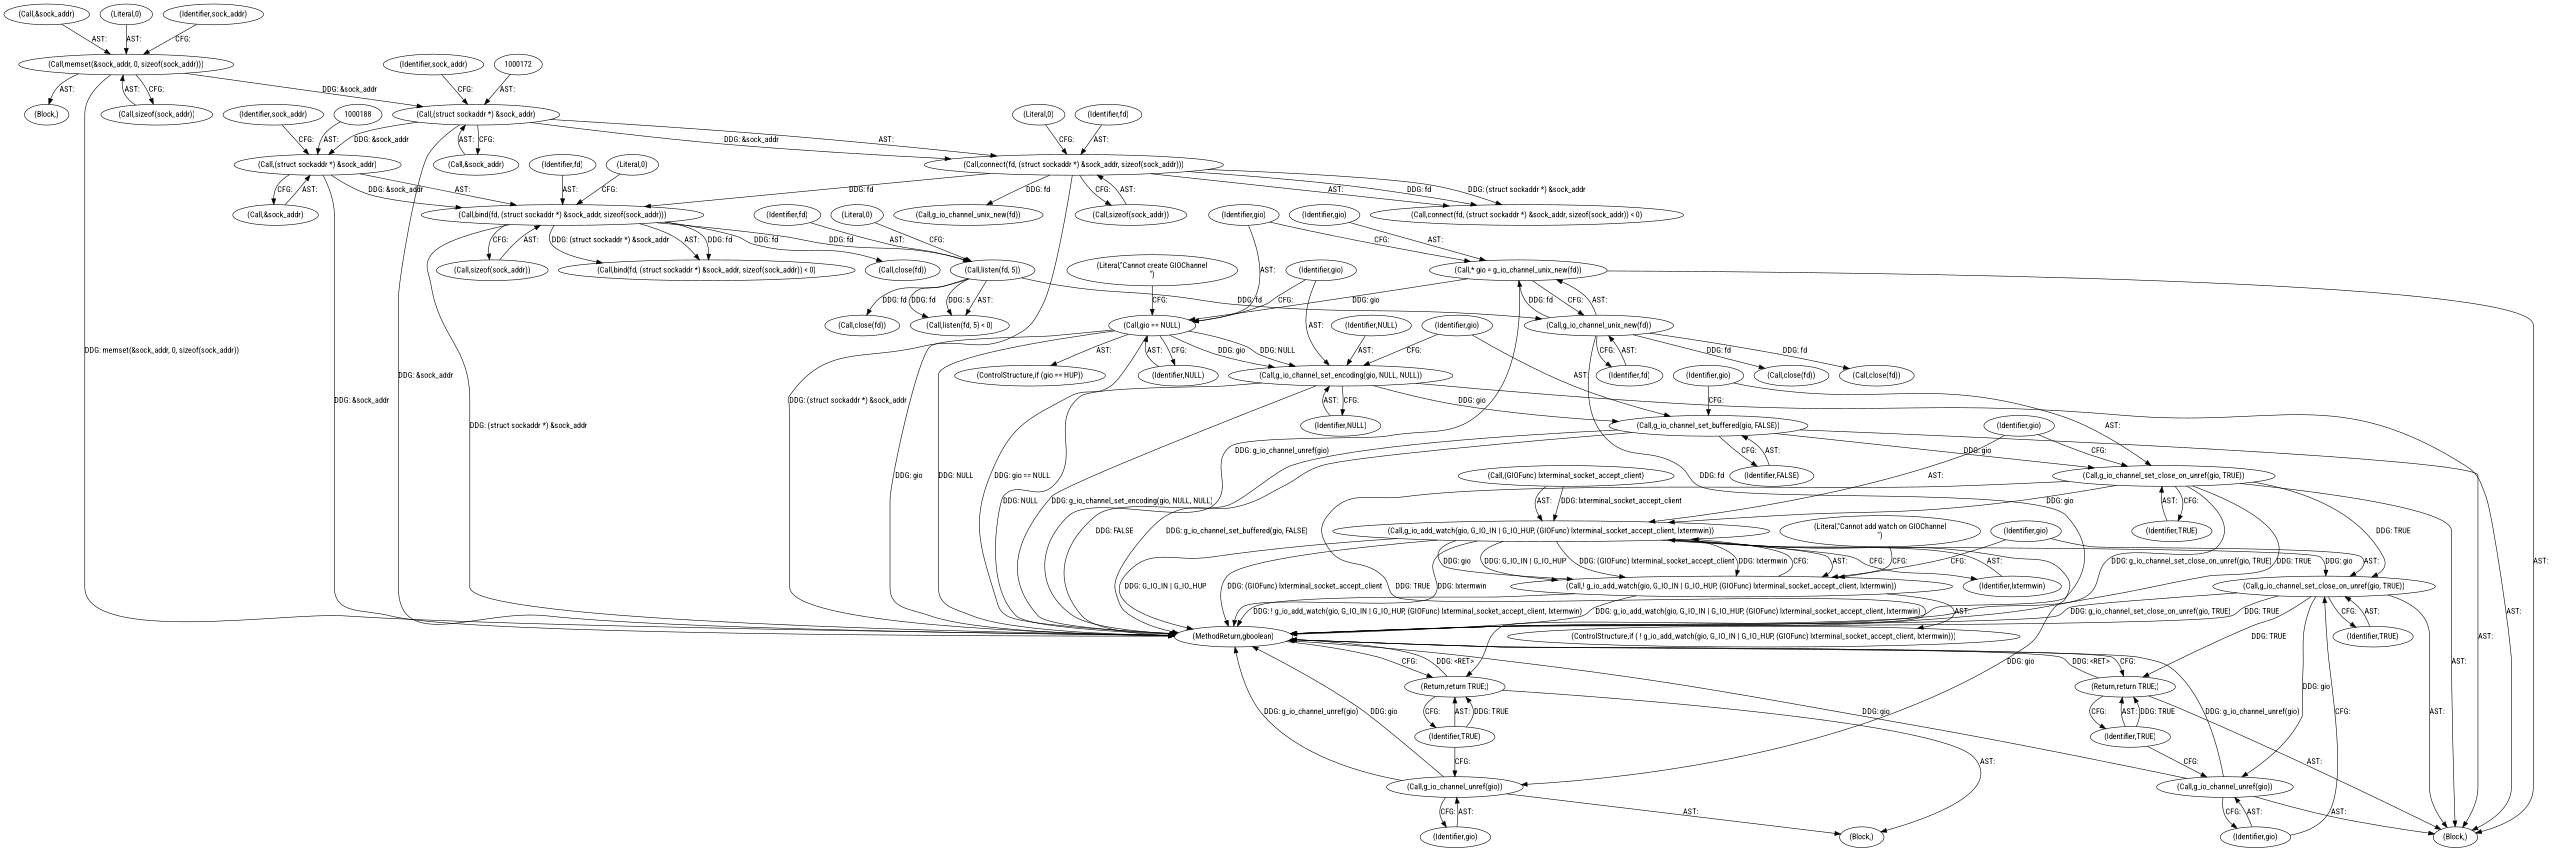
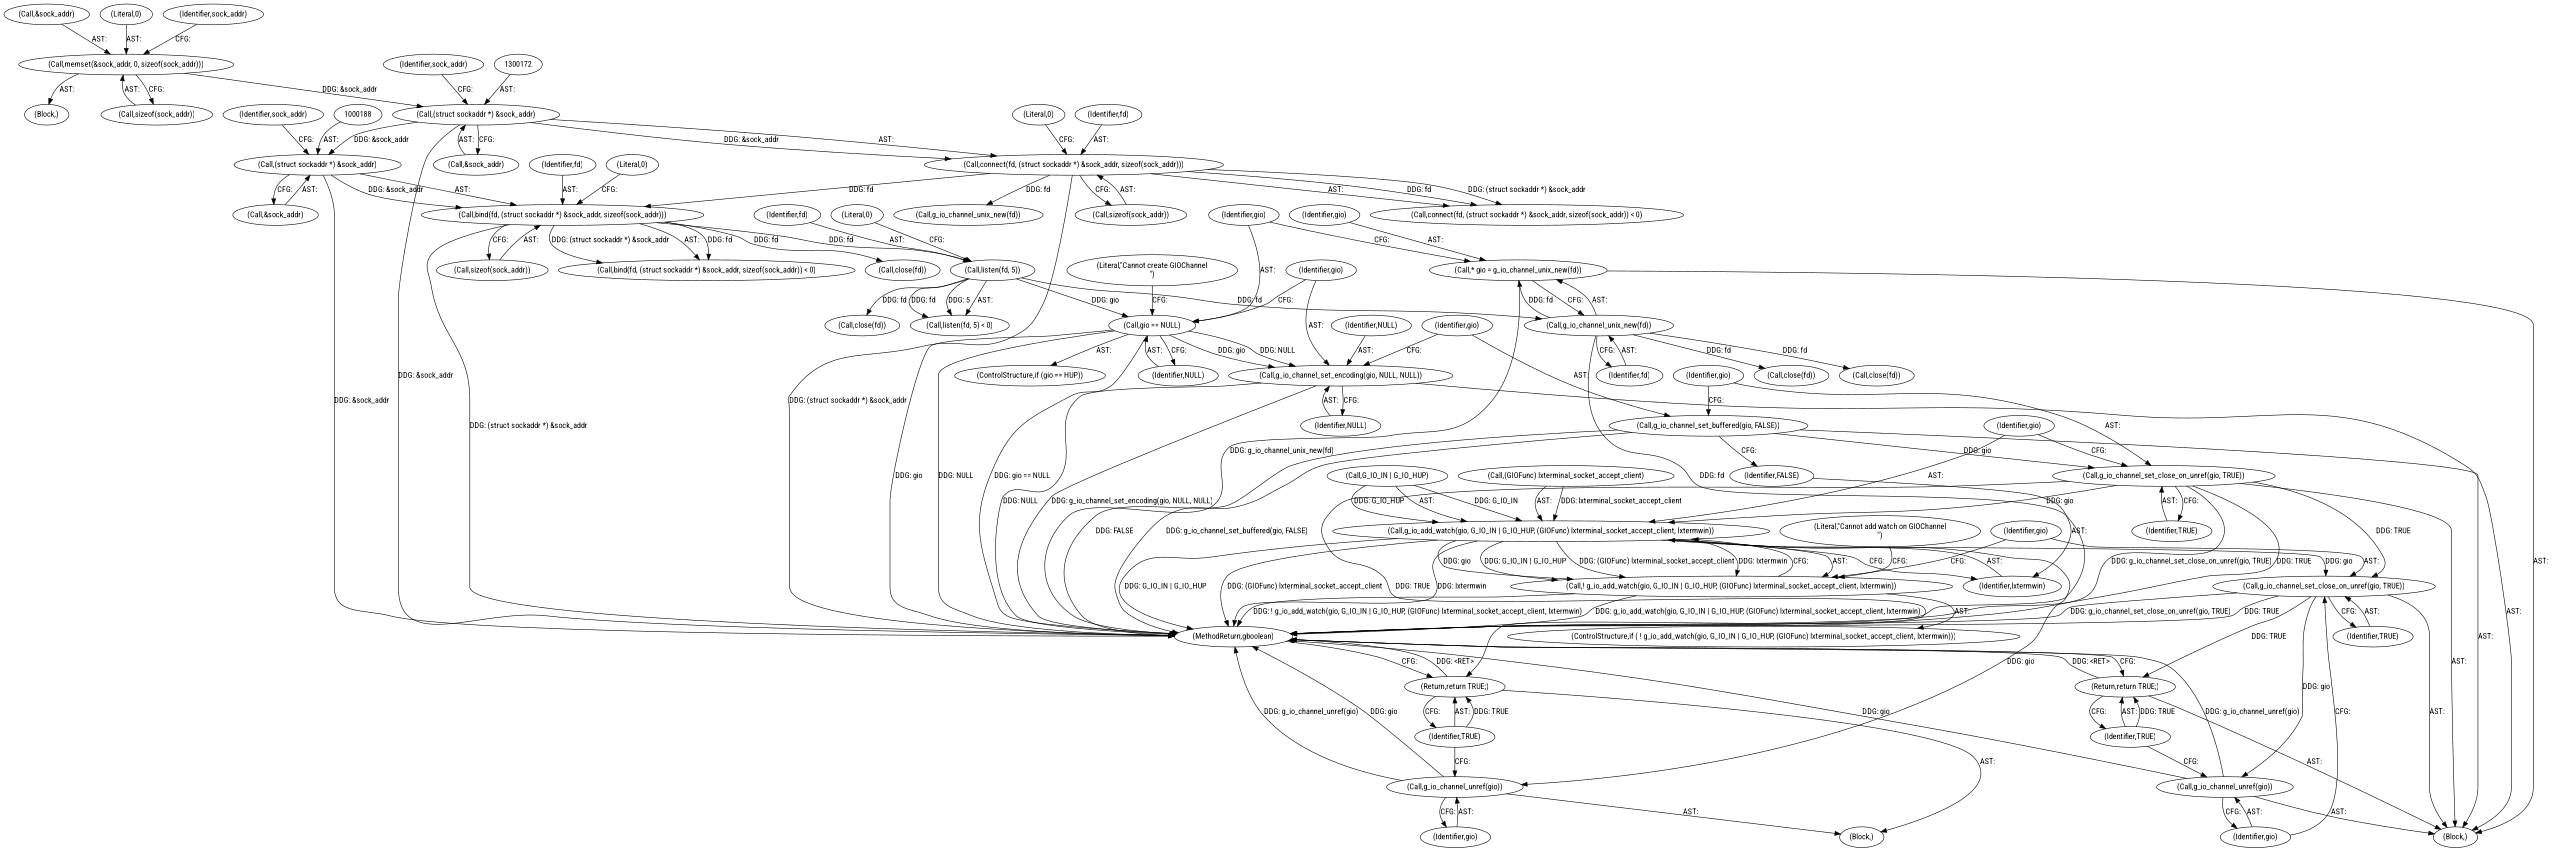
(518, 65) -> (518, 65)
(1331, 300) -> (1069, 297)
(1492, 410) -> none
(1761, 449) -> (1980, 489)
(1282, 451) -> (1282, 451)
none -> (1387, 476)
(359, 617) -> none
